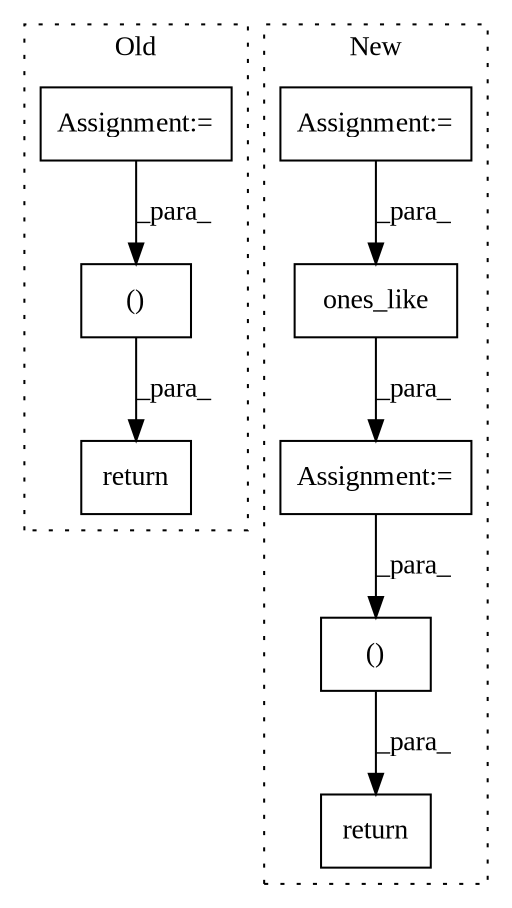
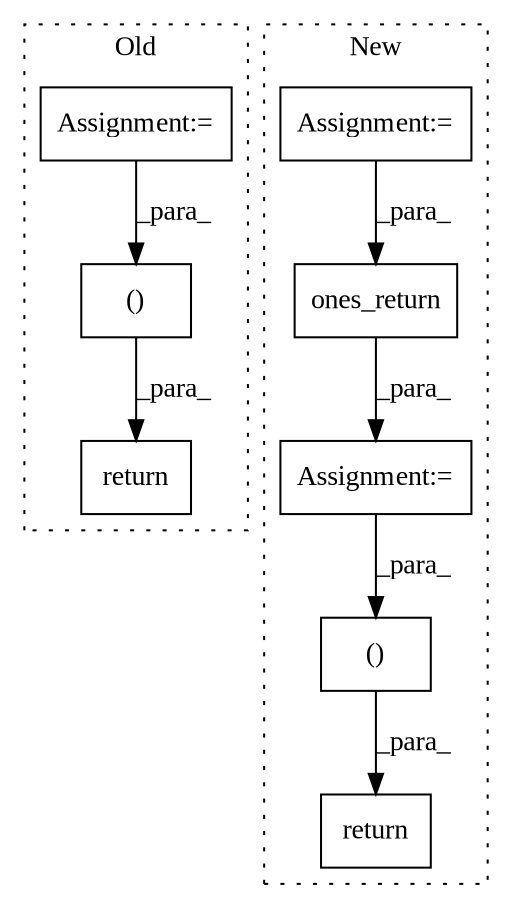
(376, 301) -> (376, 301)
